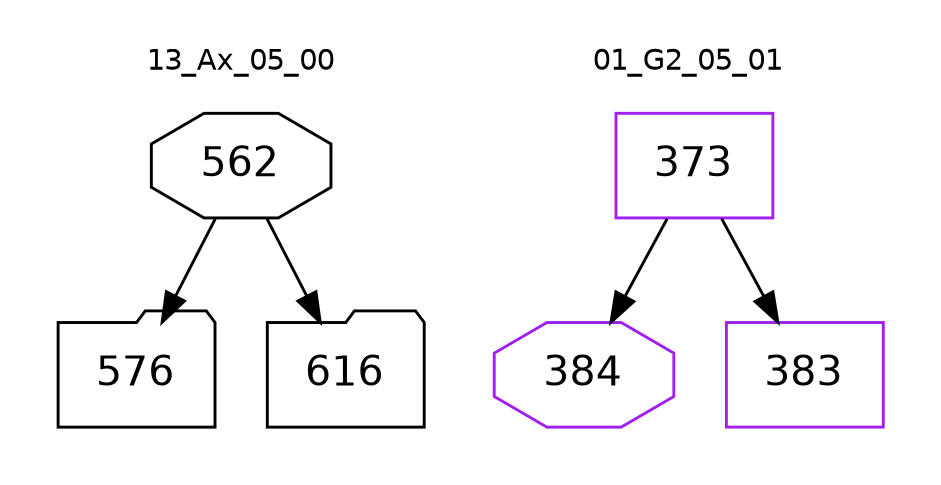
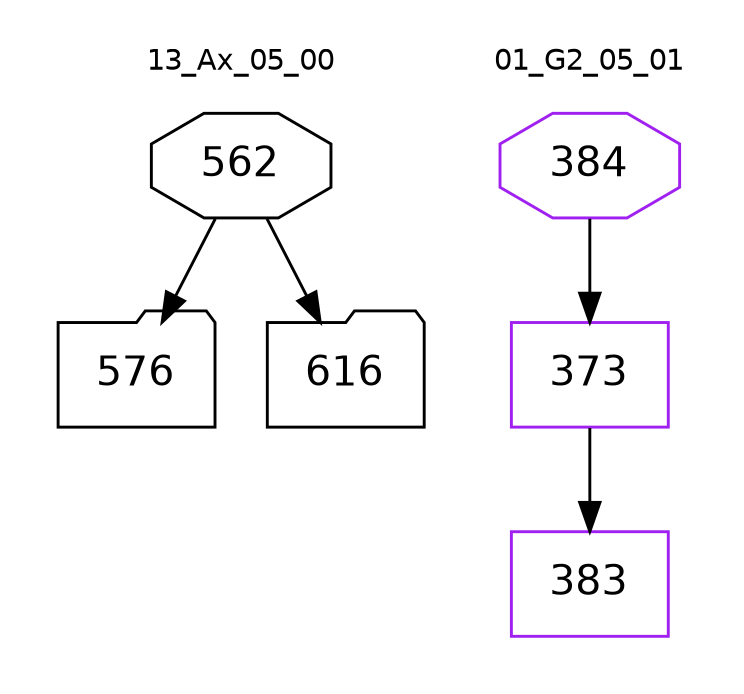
(646, 258) -> (590, 256)
